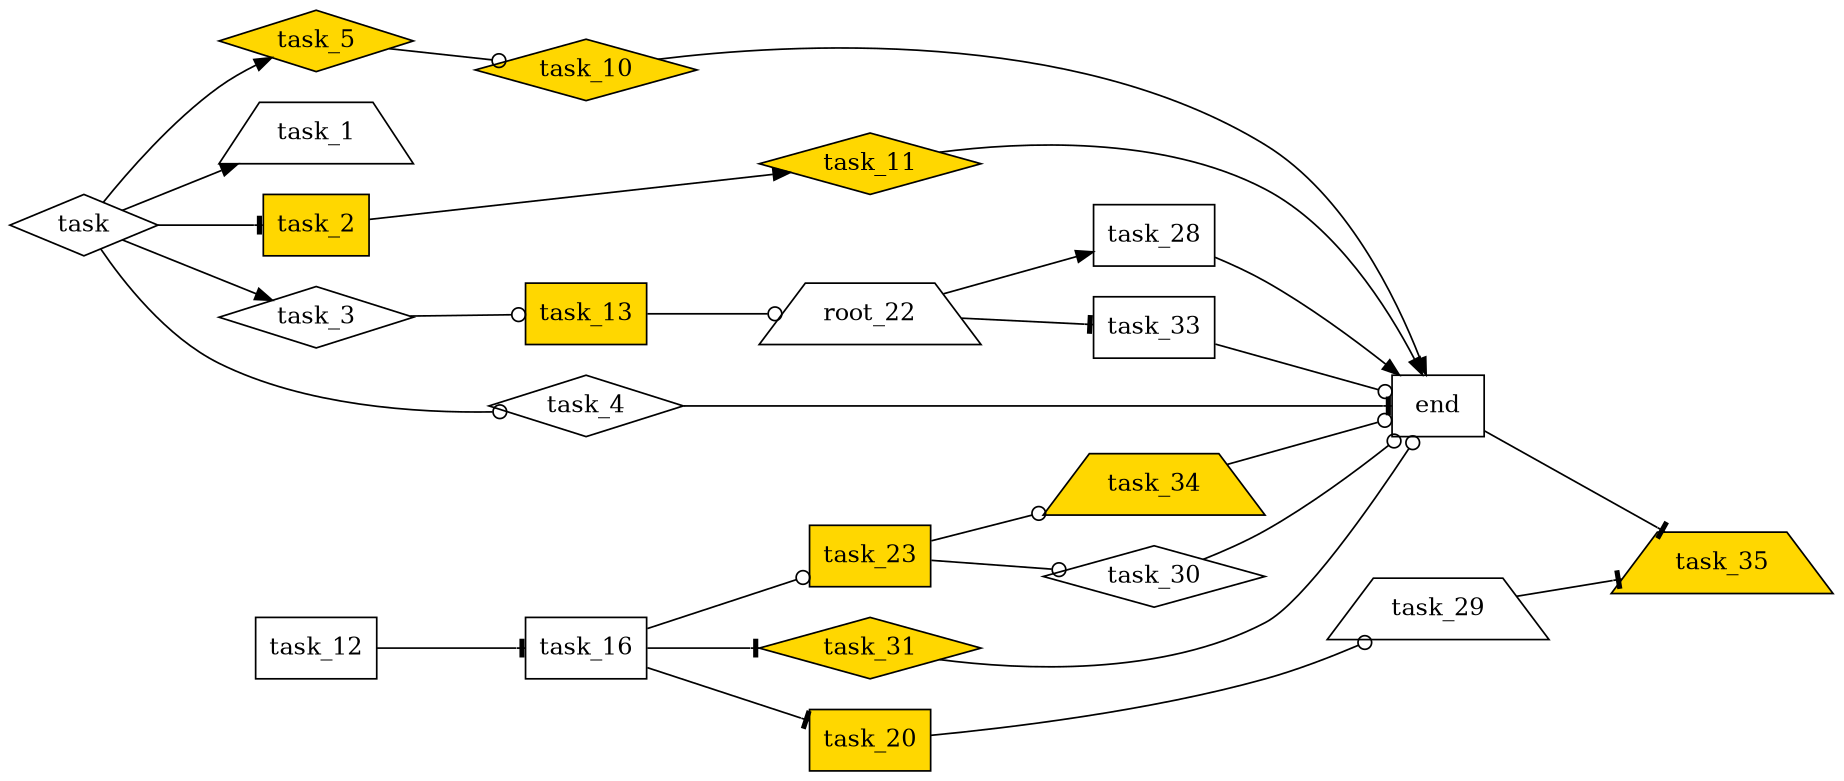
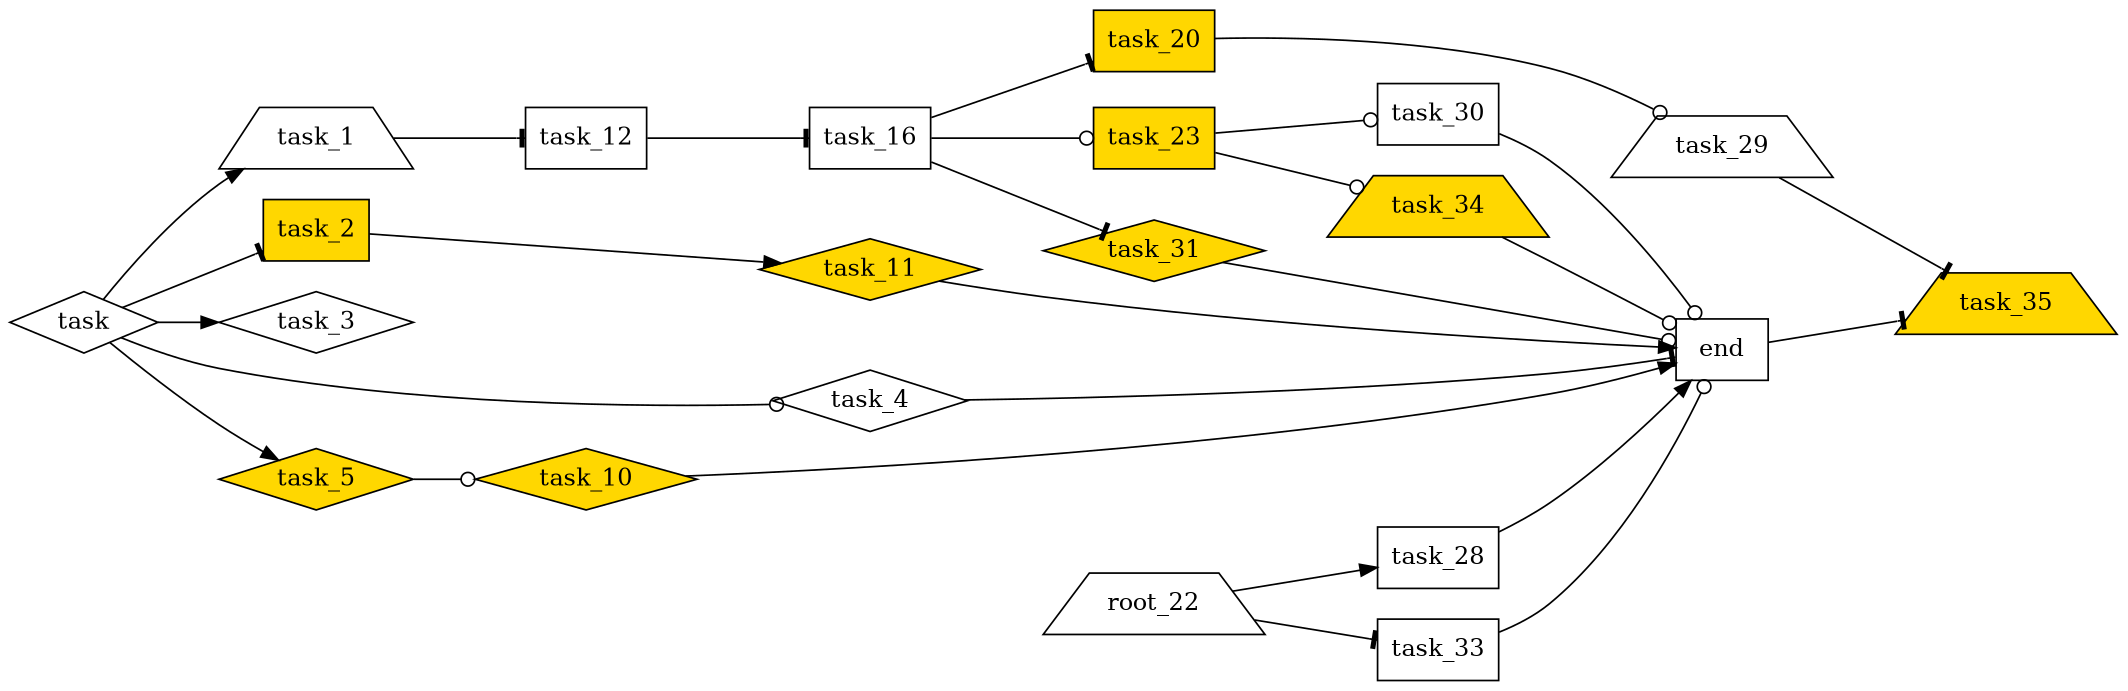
none -> (455, 138)
(586, 314) -> none
(1154, 576) -> (1438, 114)
